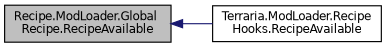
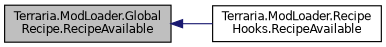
(88, 24) -> (88, 24)
